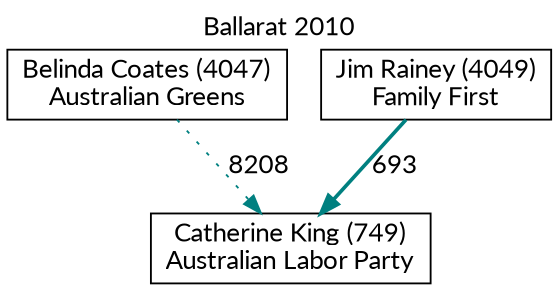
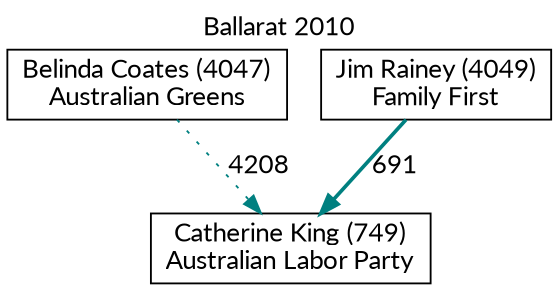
(259, 167) -> (259, 167)
(395, 167) -> (395, 167)
